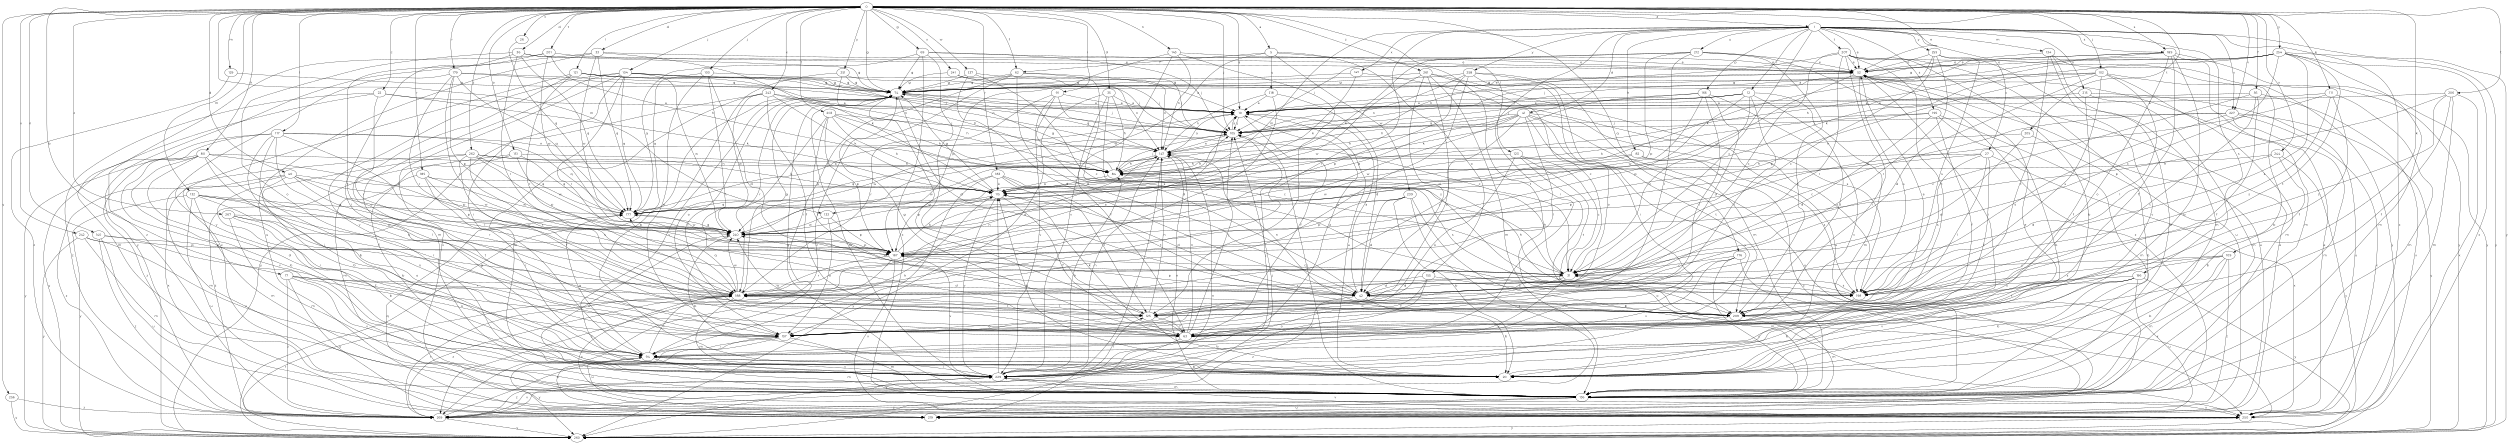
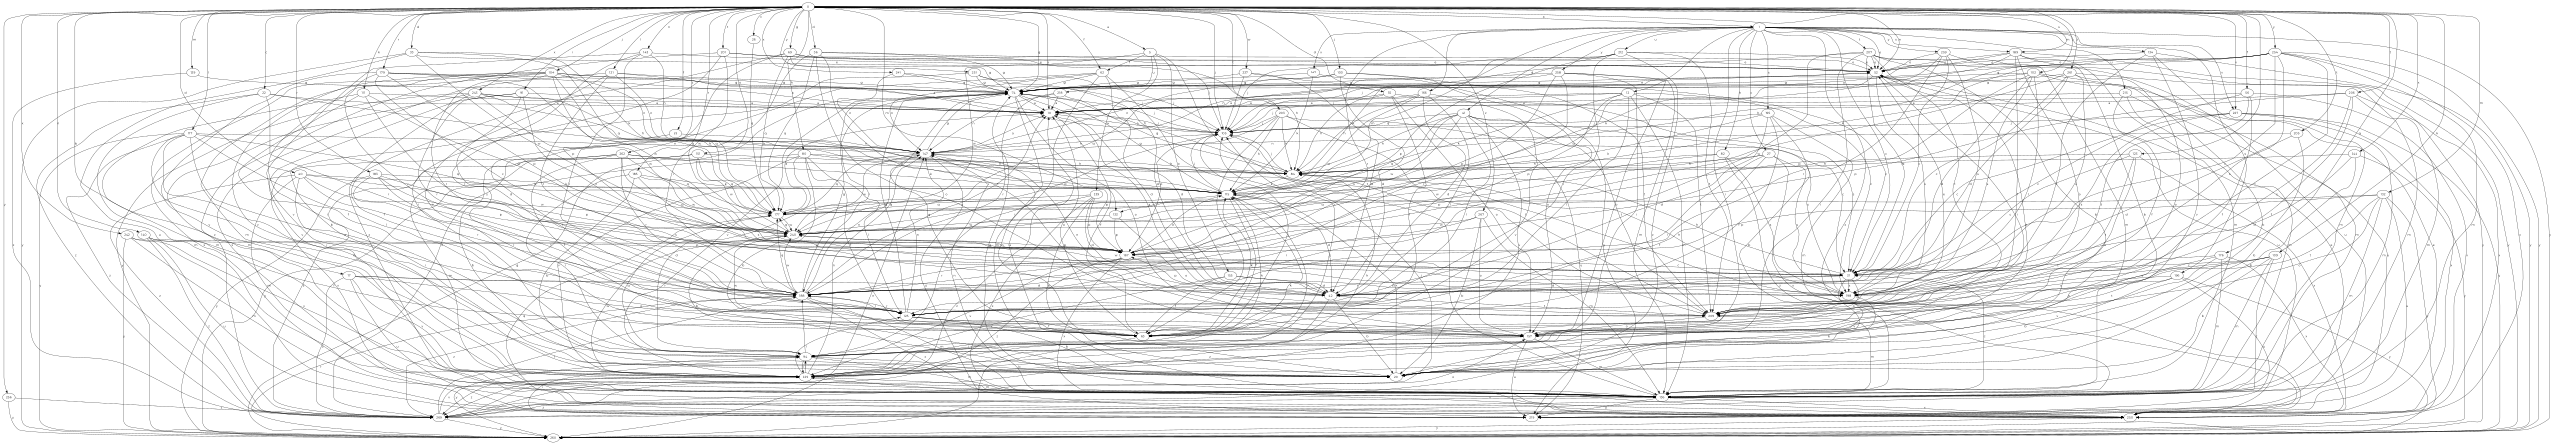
none -> (676, 133)
(1574, 358) -> none
